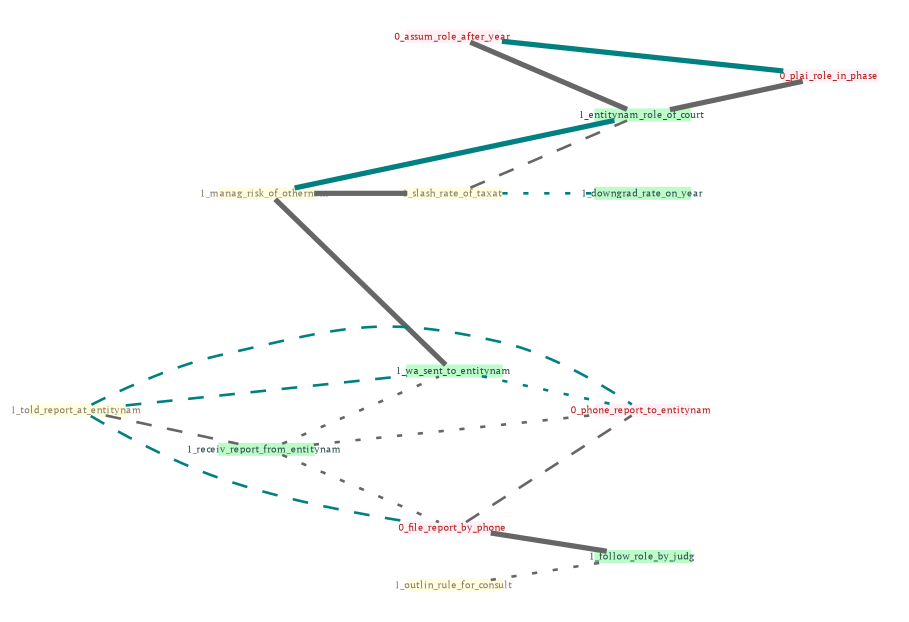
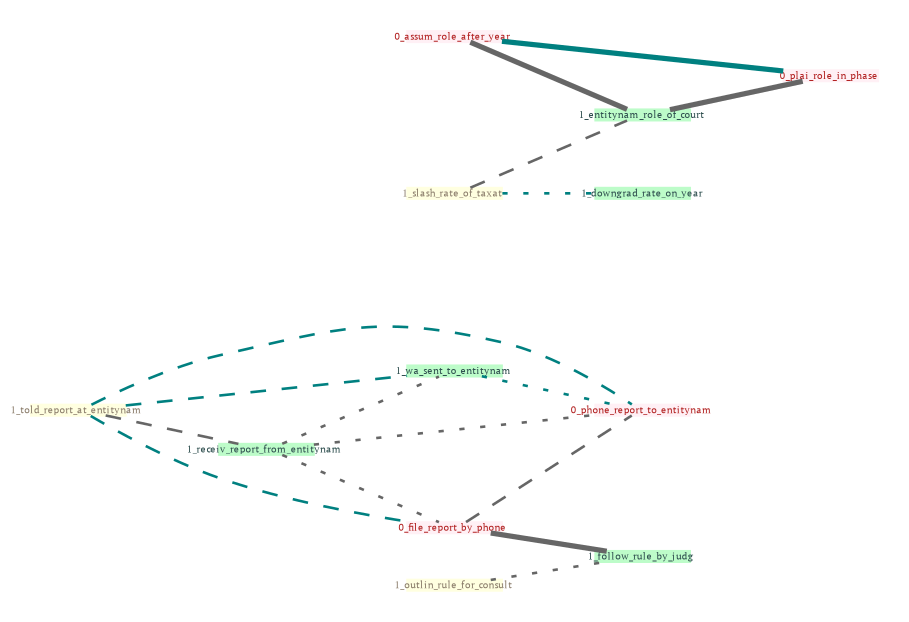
(266, 193) -> none
(643, 556) -> (643, 556)
